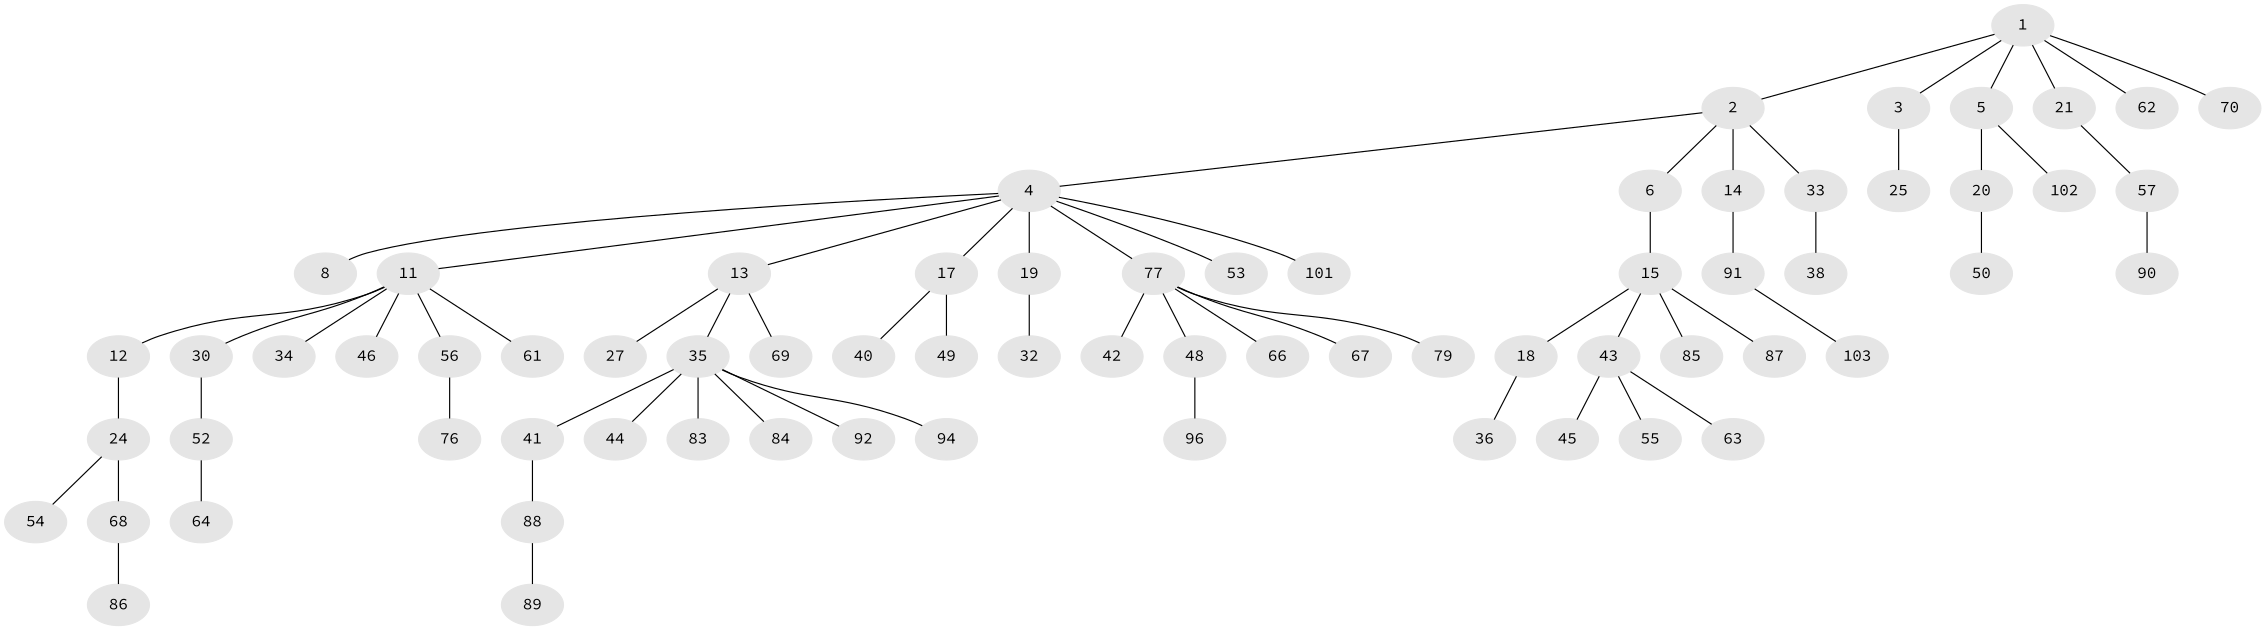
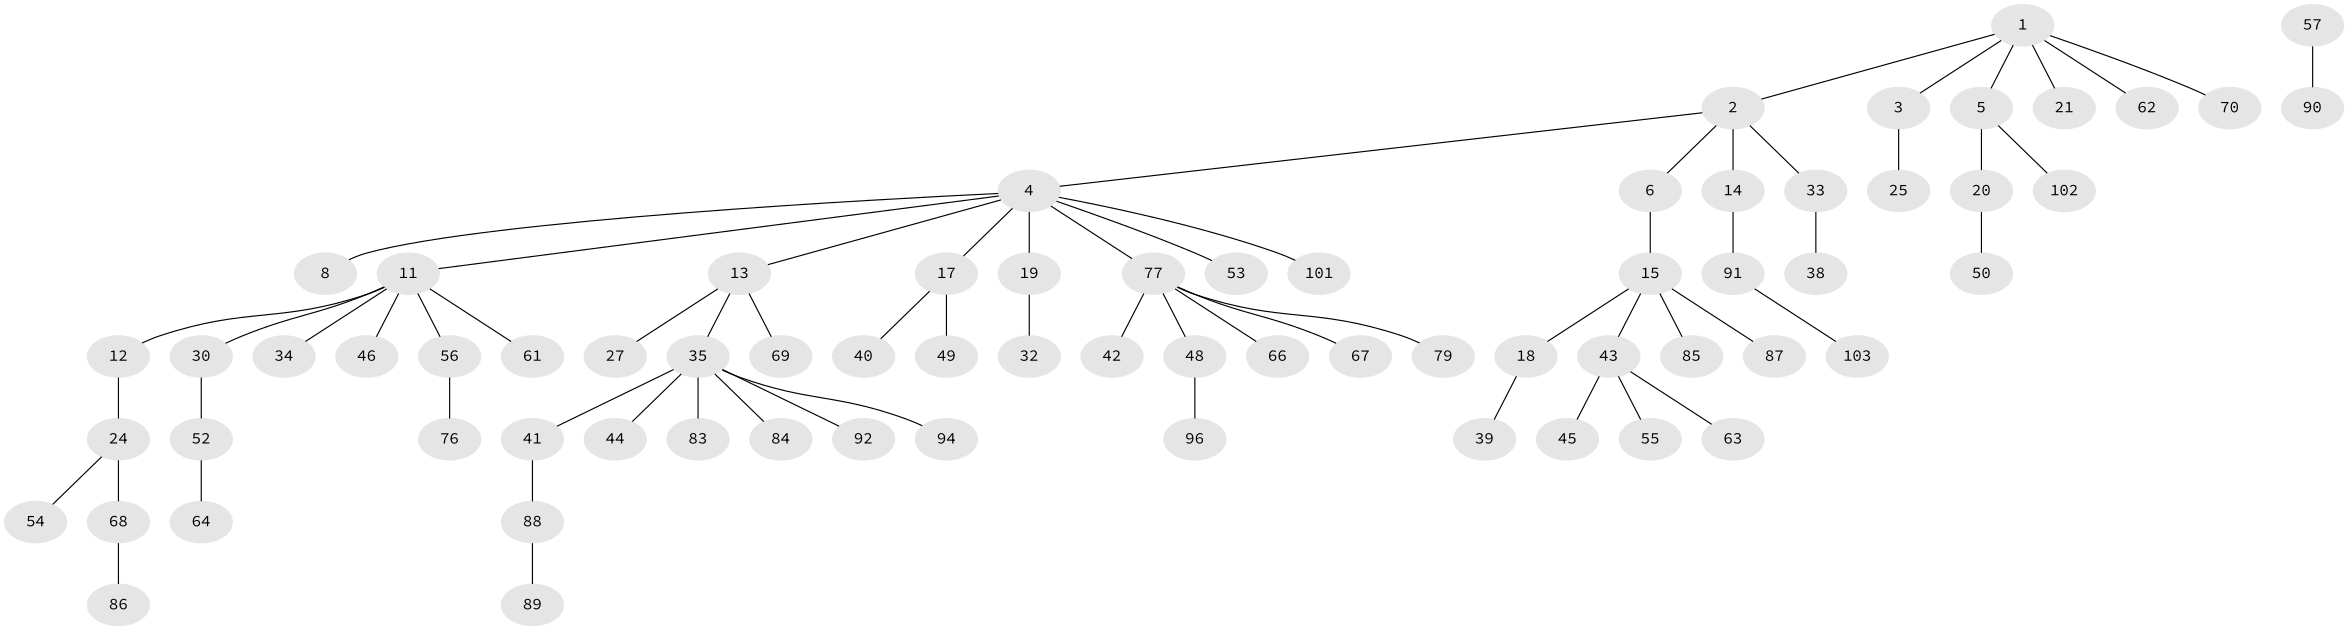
(2106, 149) -> none
(1485, 439) -> (1485, 439)
